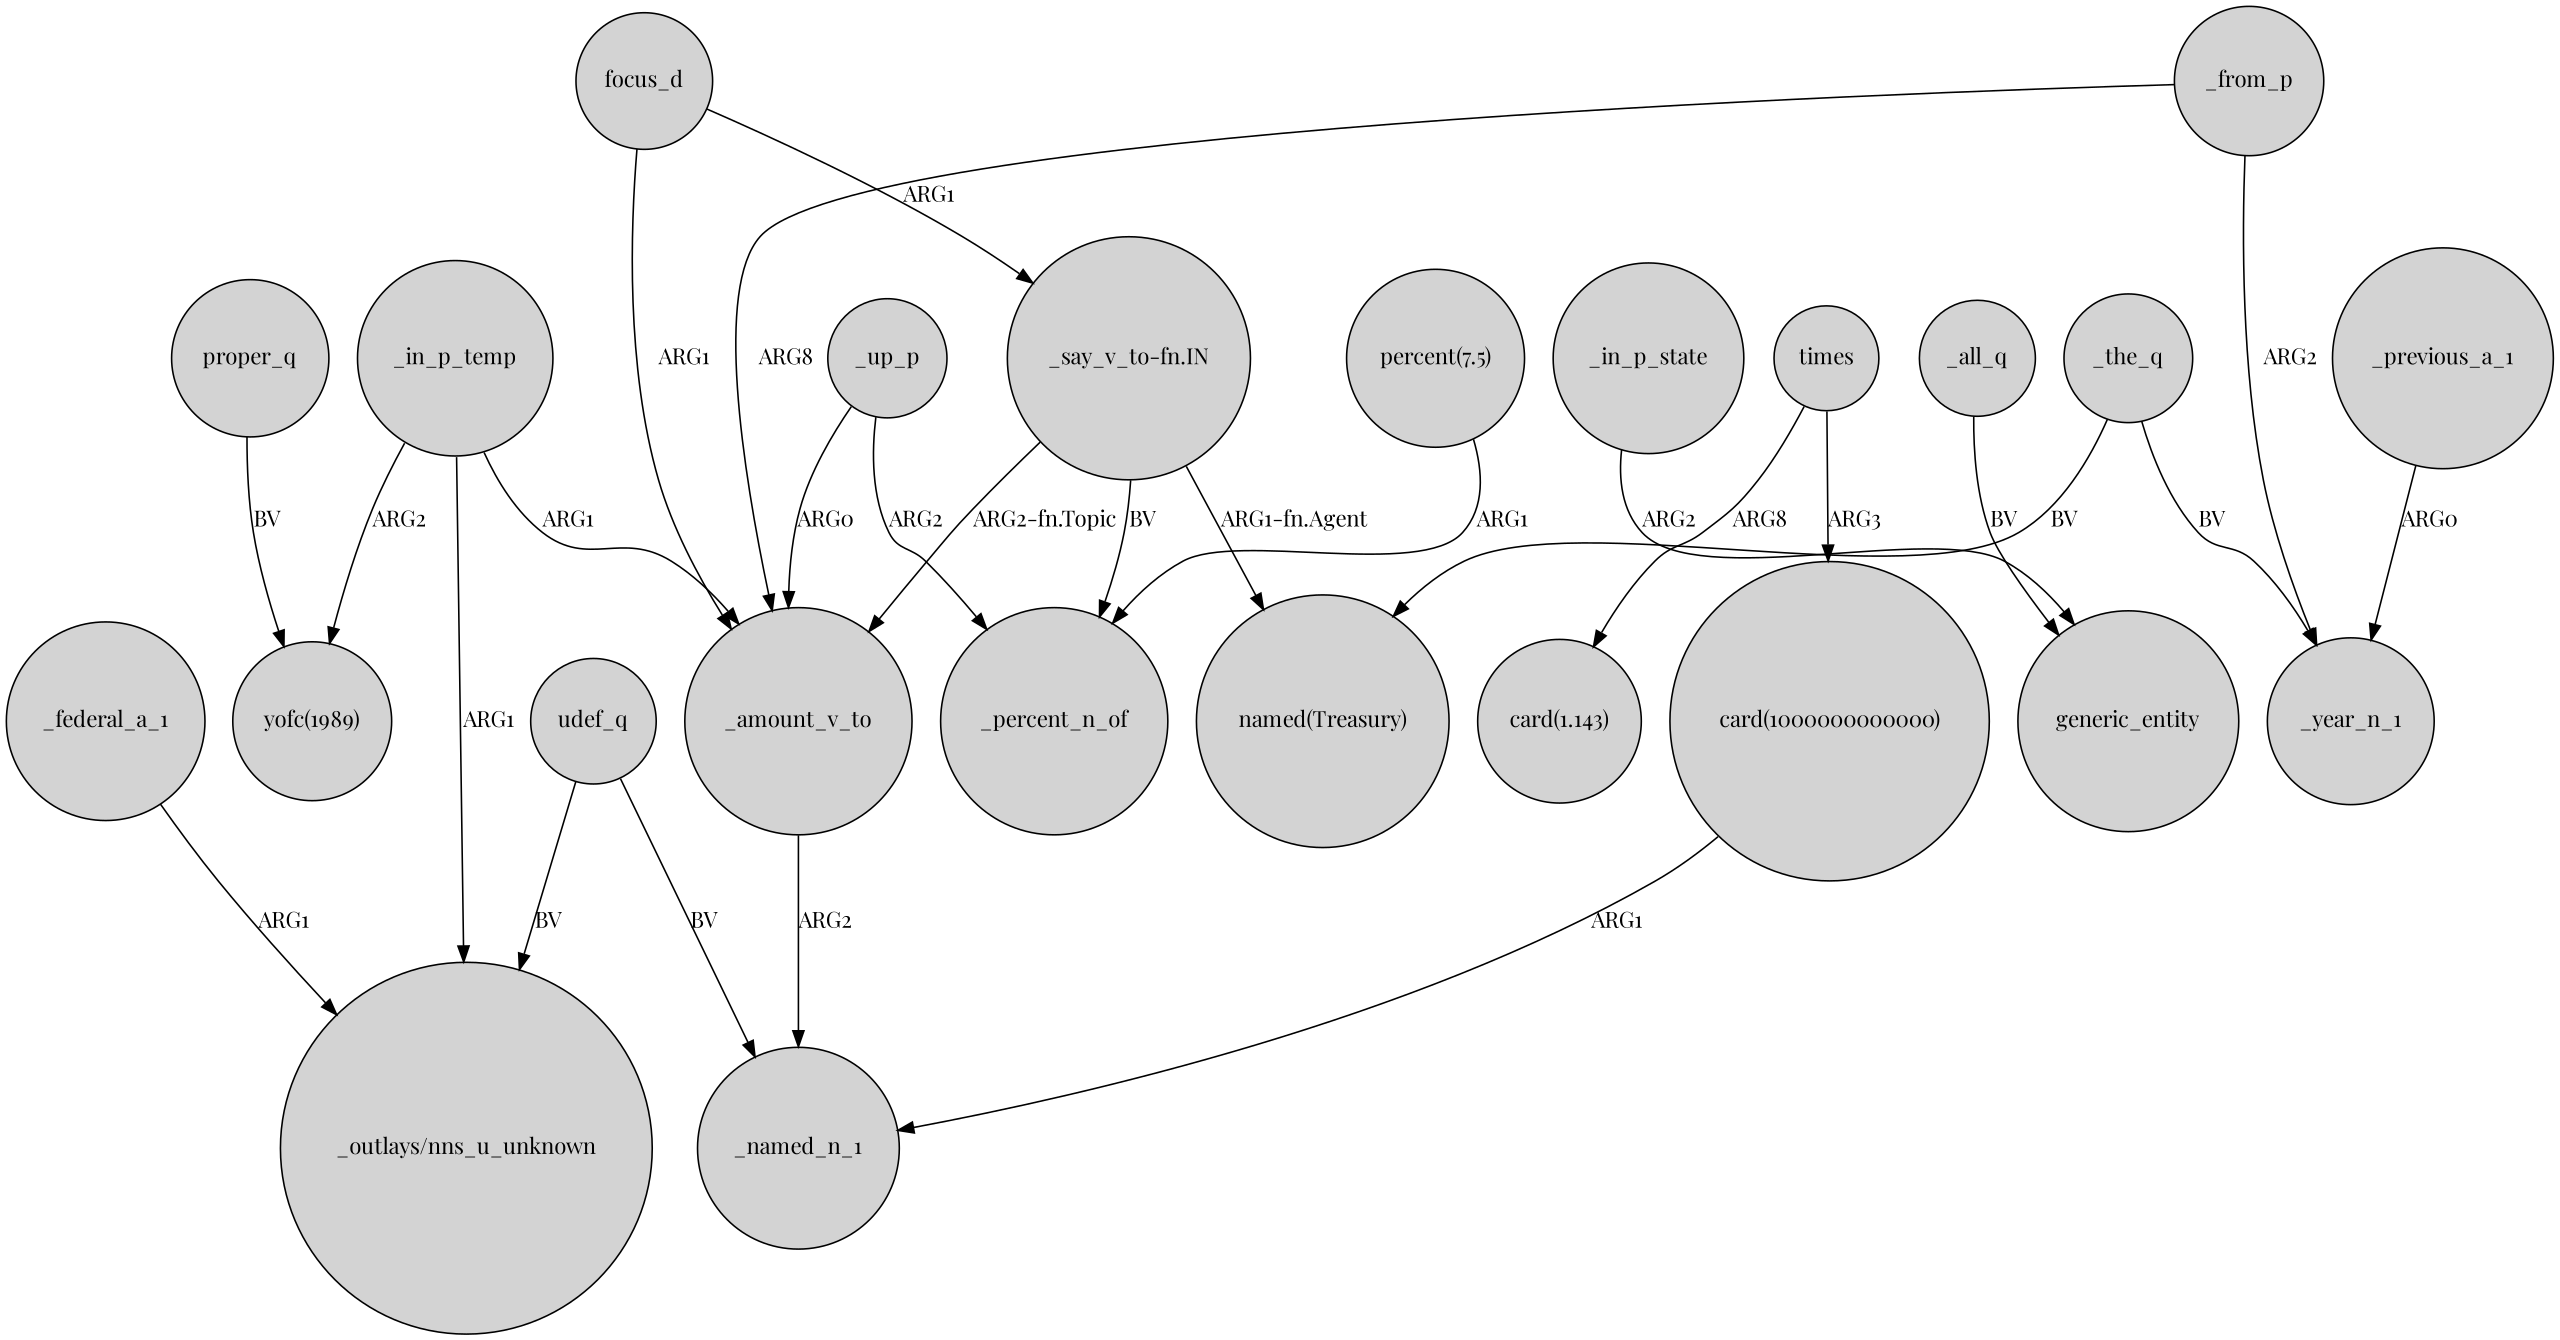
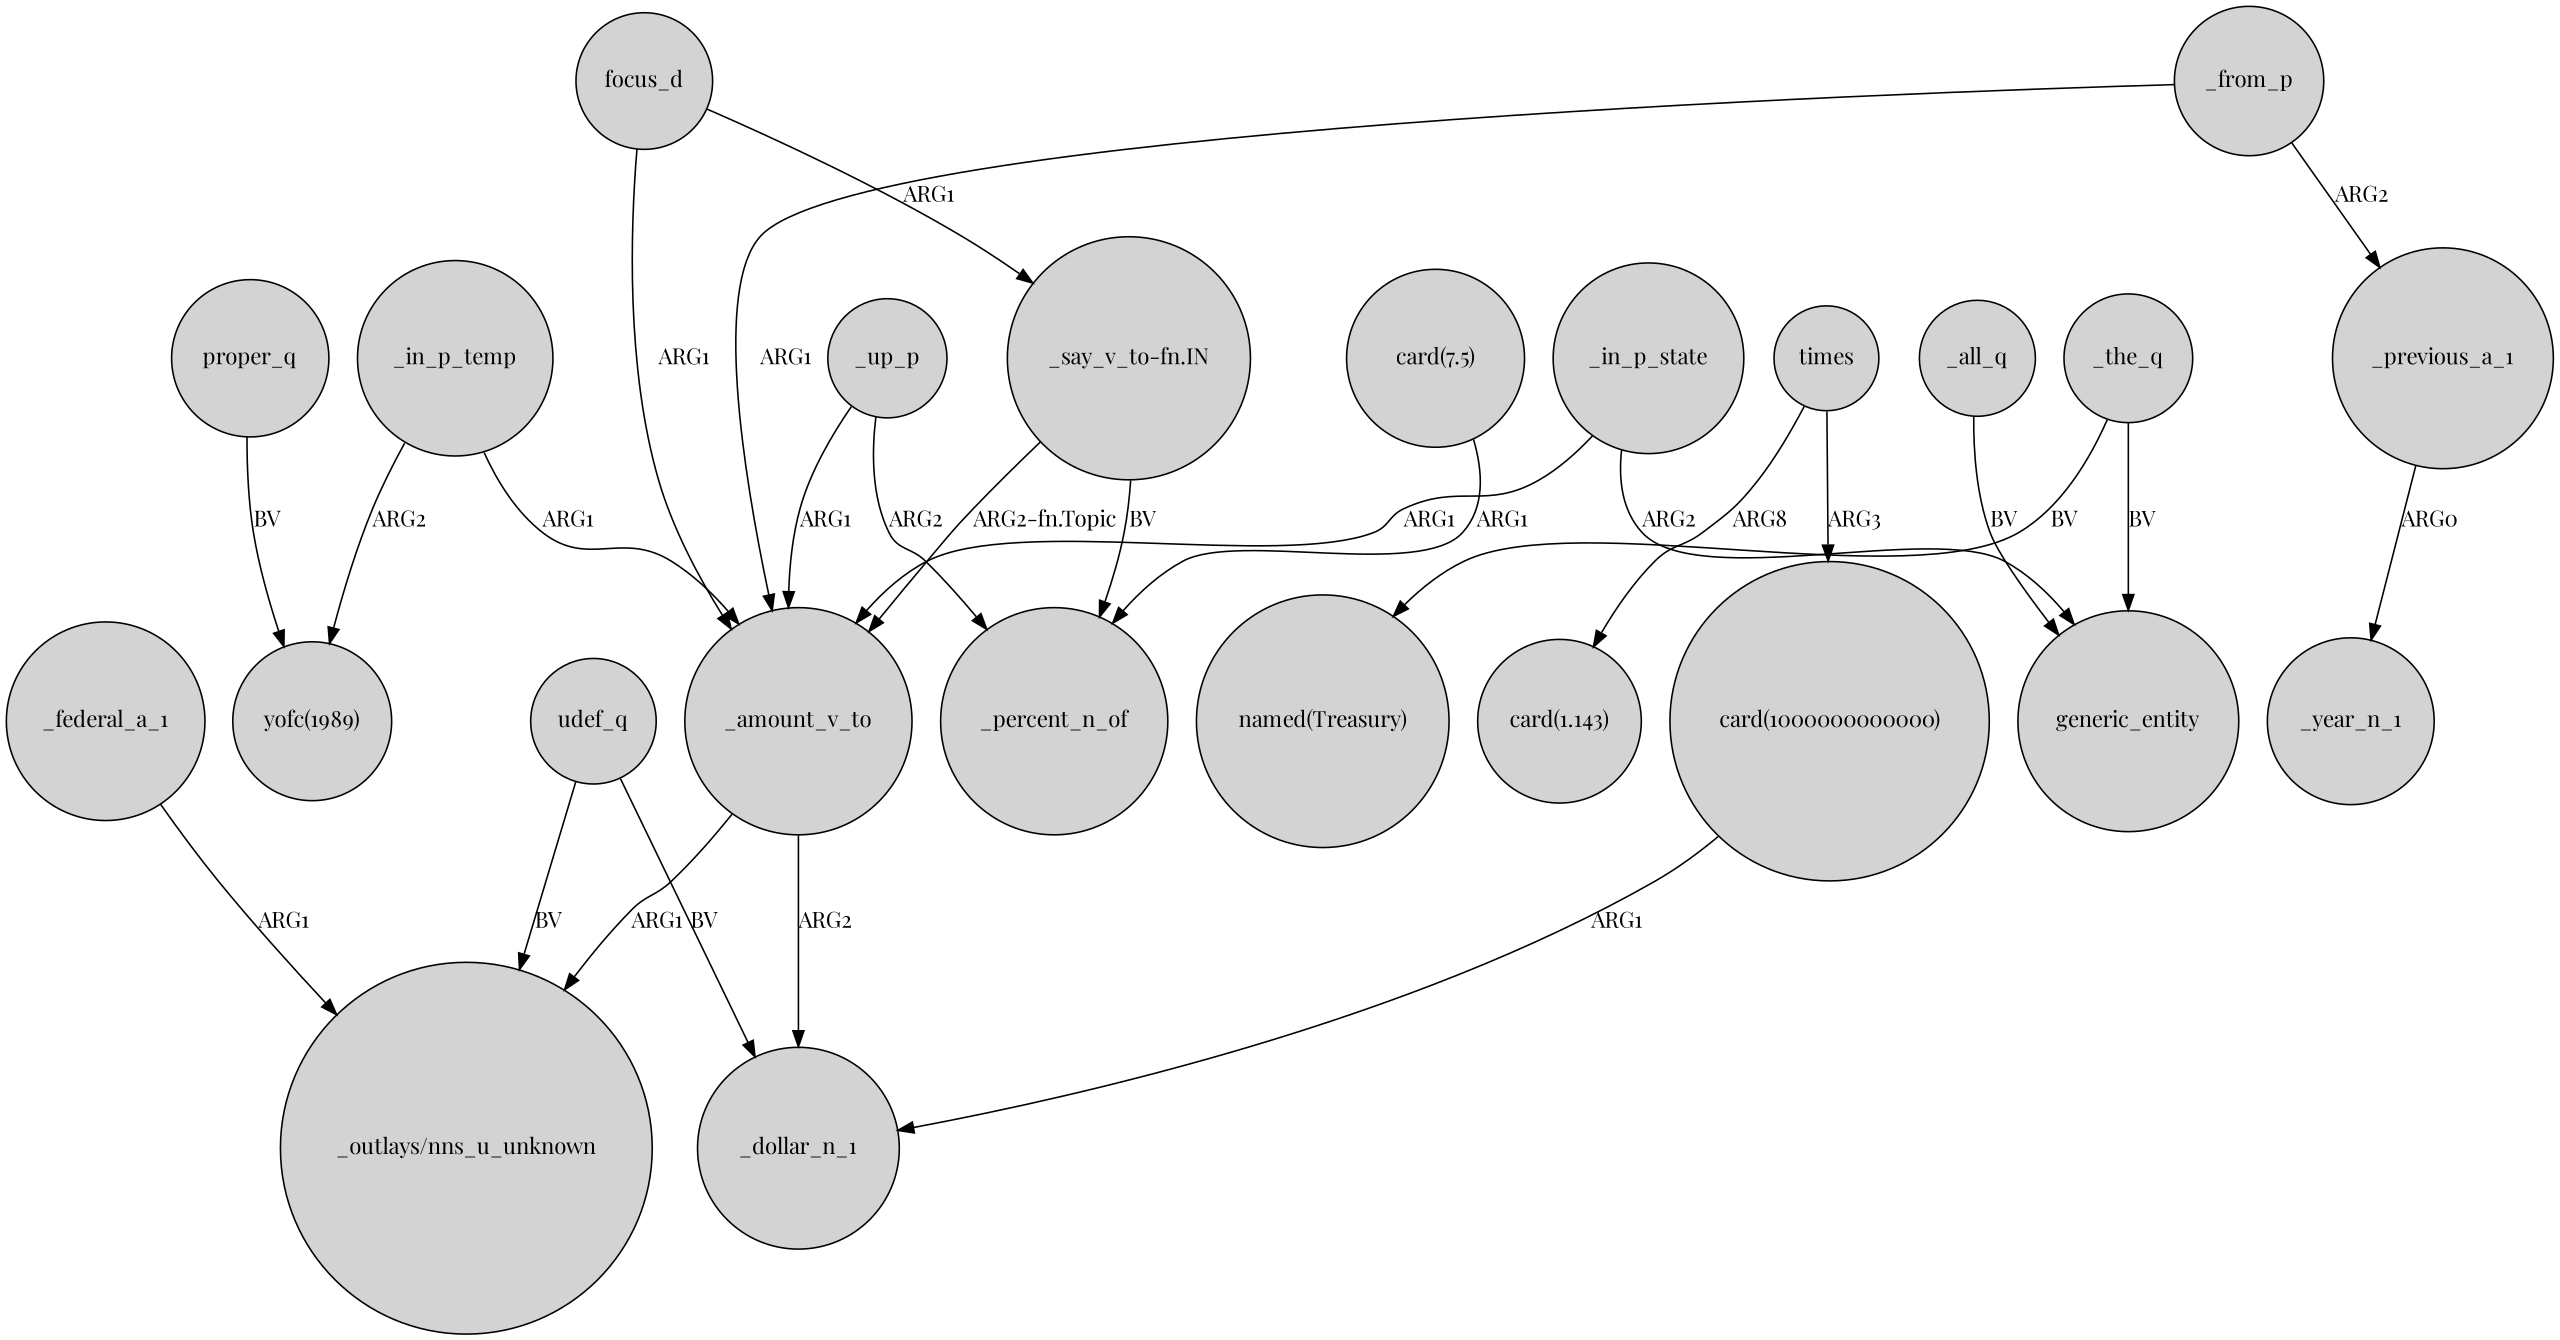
(787, 358) -> (787, 358)
(1436, 358) -> (1436, 358)
(2251, 397) -> (2331, 199)
(826, 521) -> (826, 521)
(1221, 531) -> none
(2208, 541) -> (2128, 508)
none -> (1196, 545)
(460, 702) -> (652, 895)
(798, 1148) -> (798, 1148)
